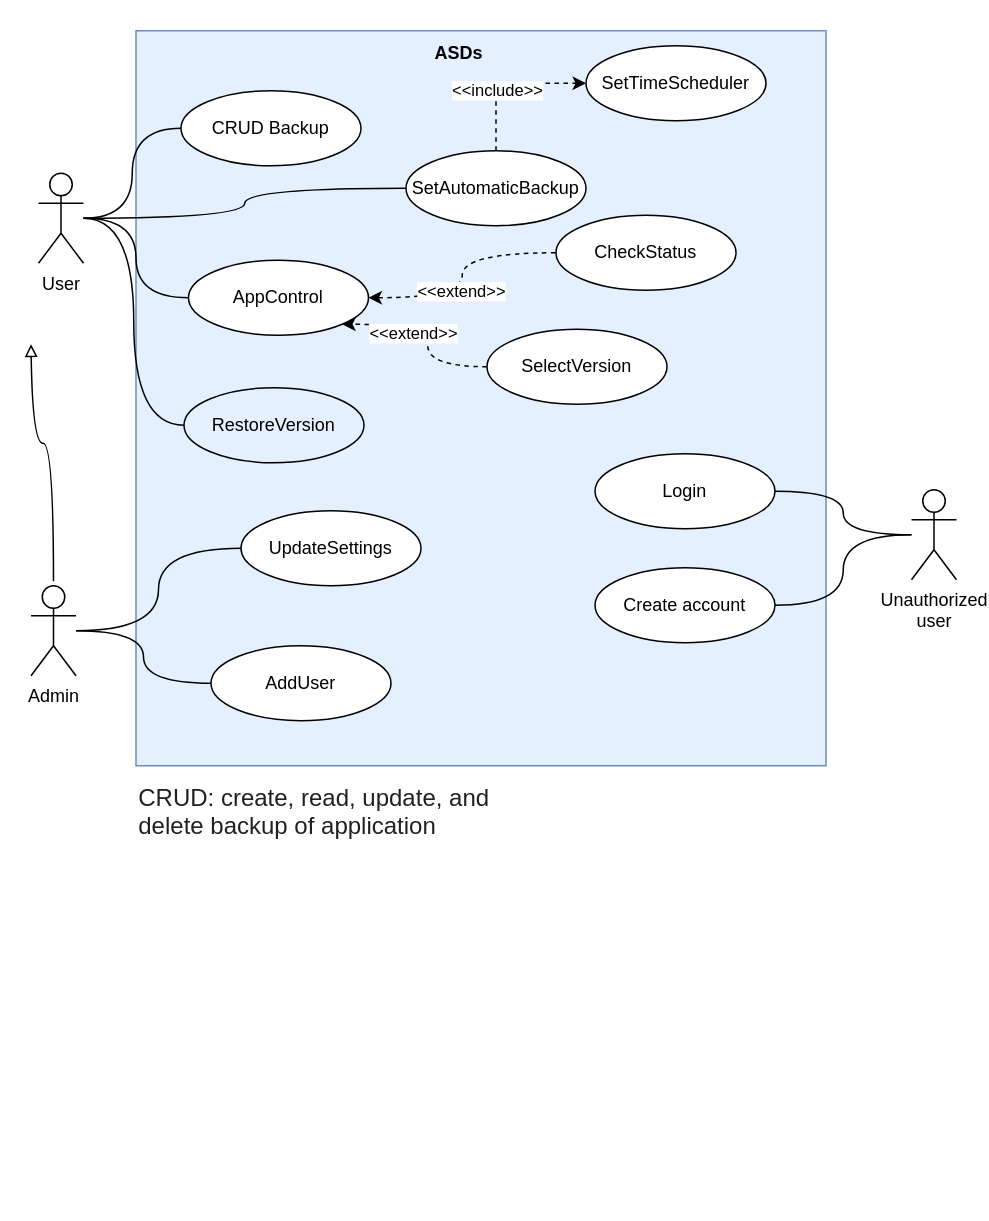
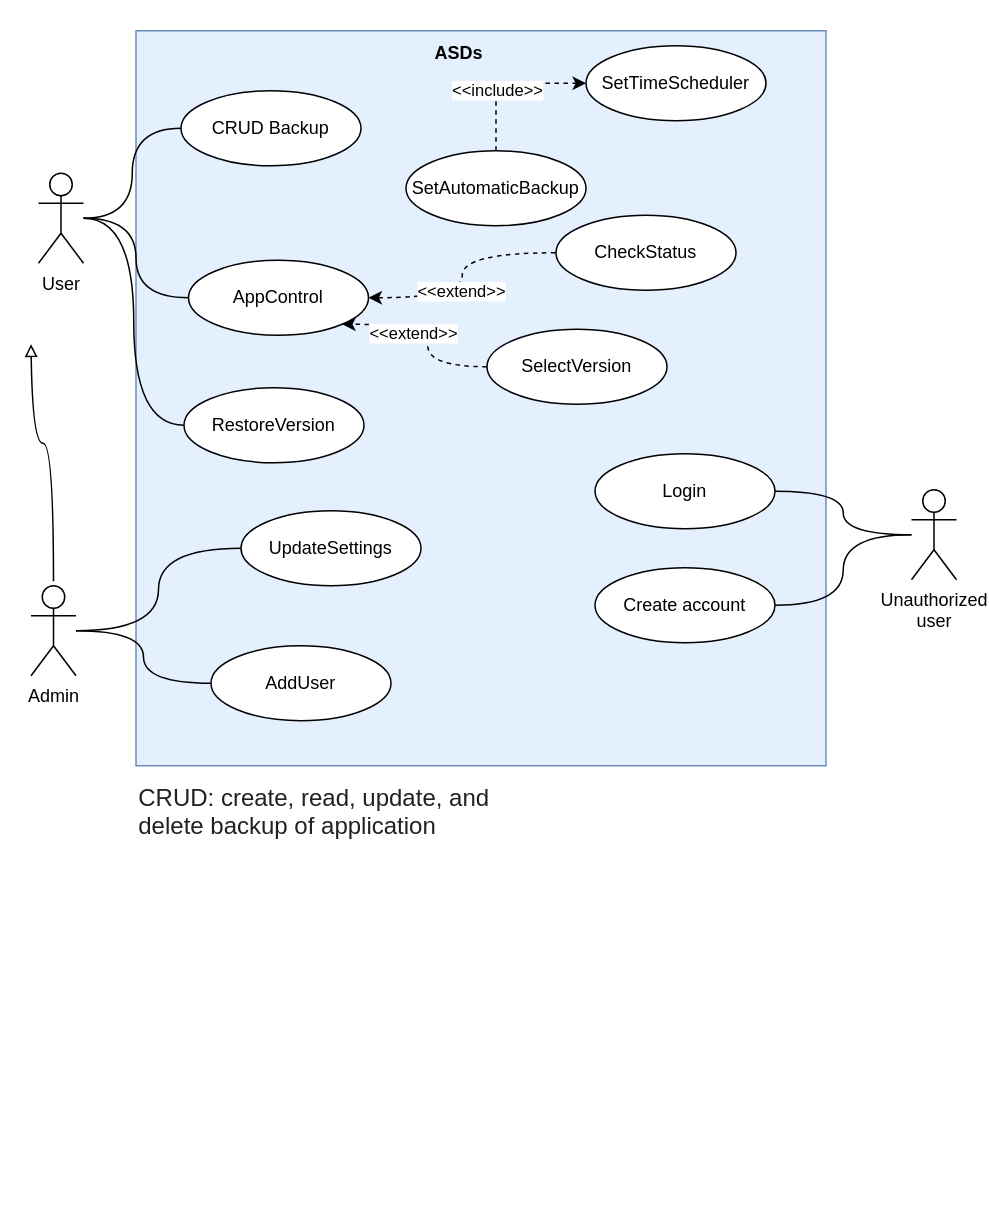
(252, 198) -> none
(274, 425) -> (274, 425)
